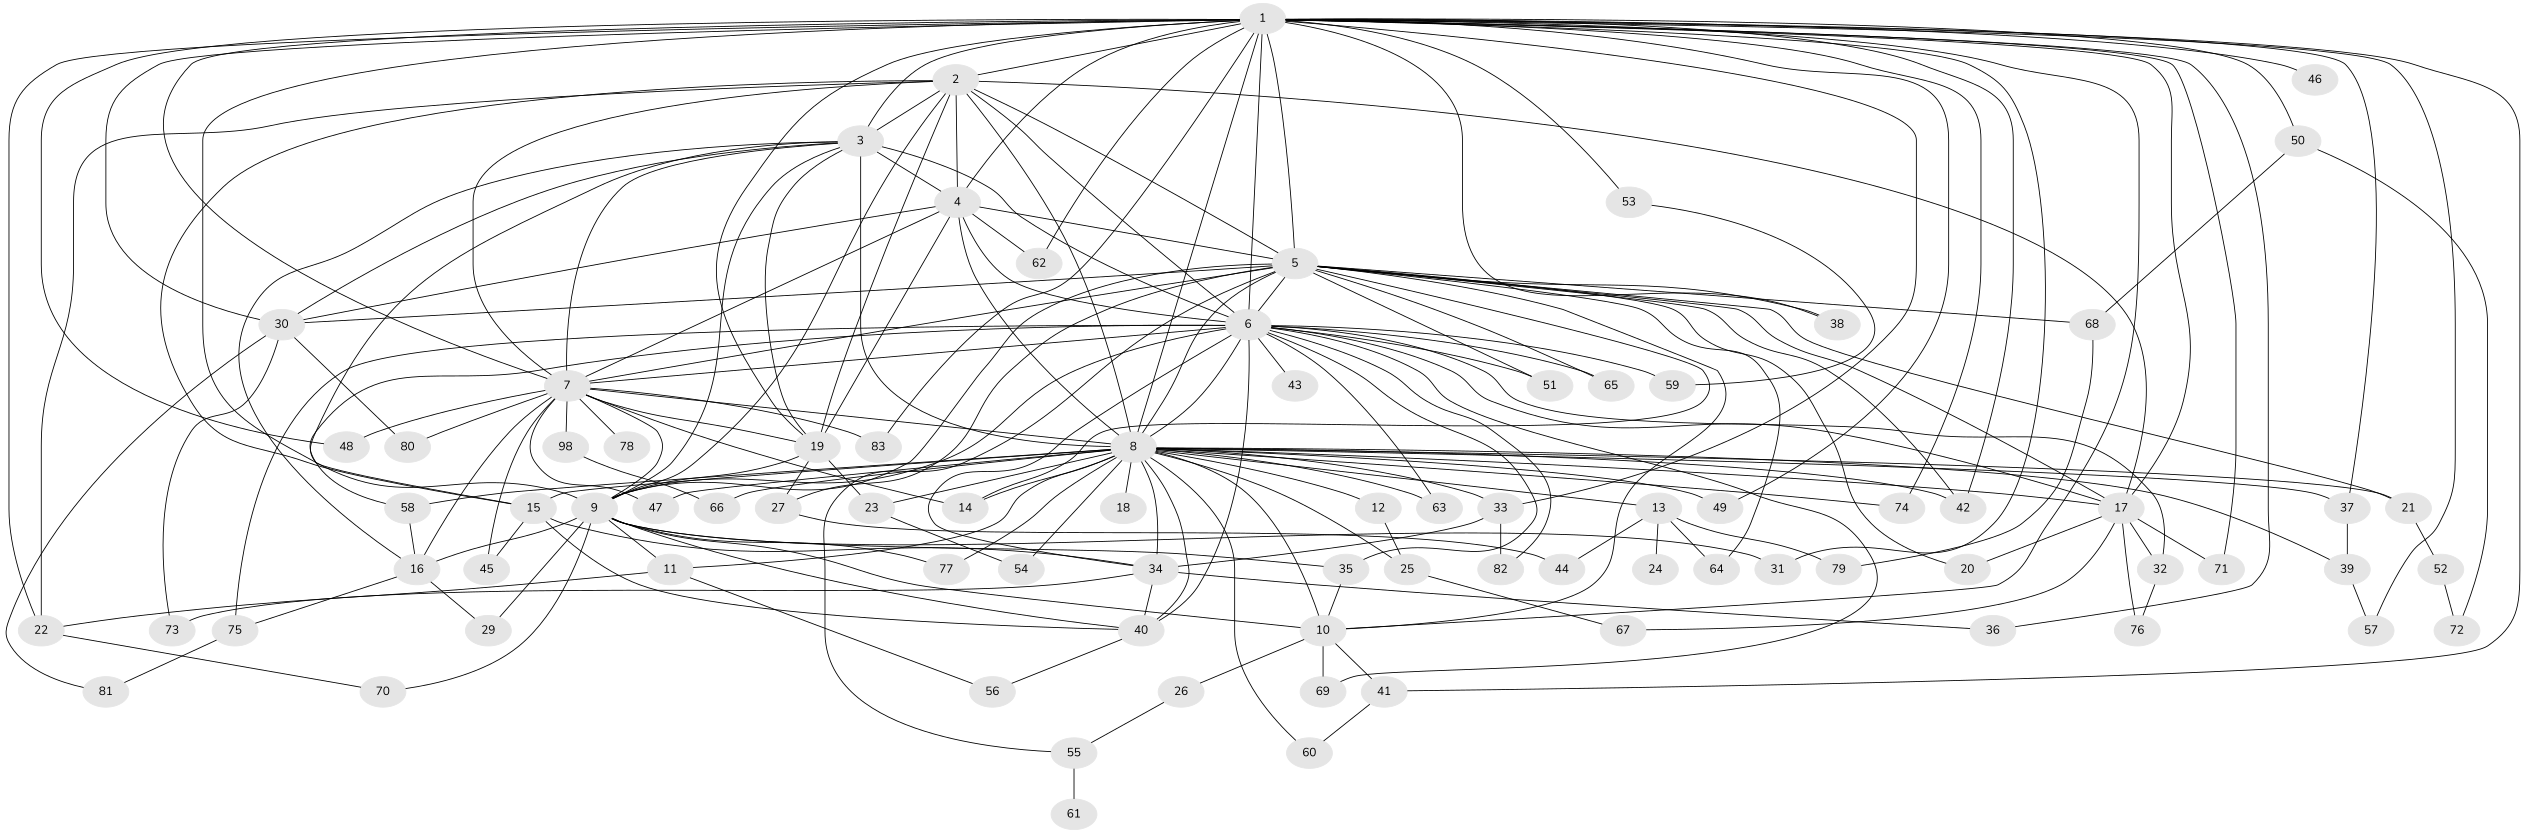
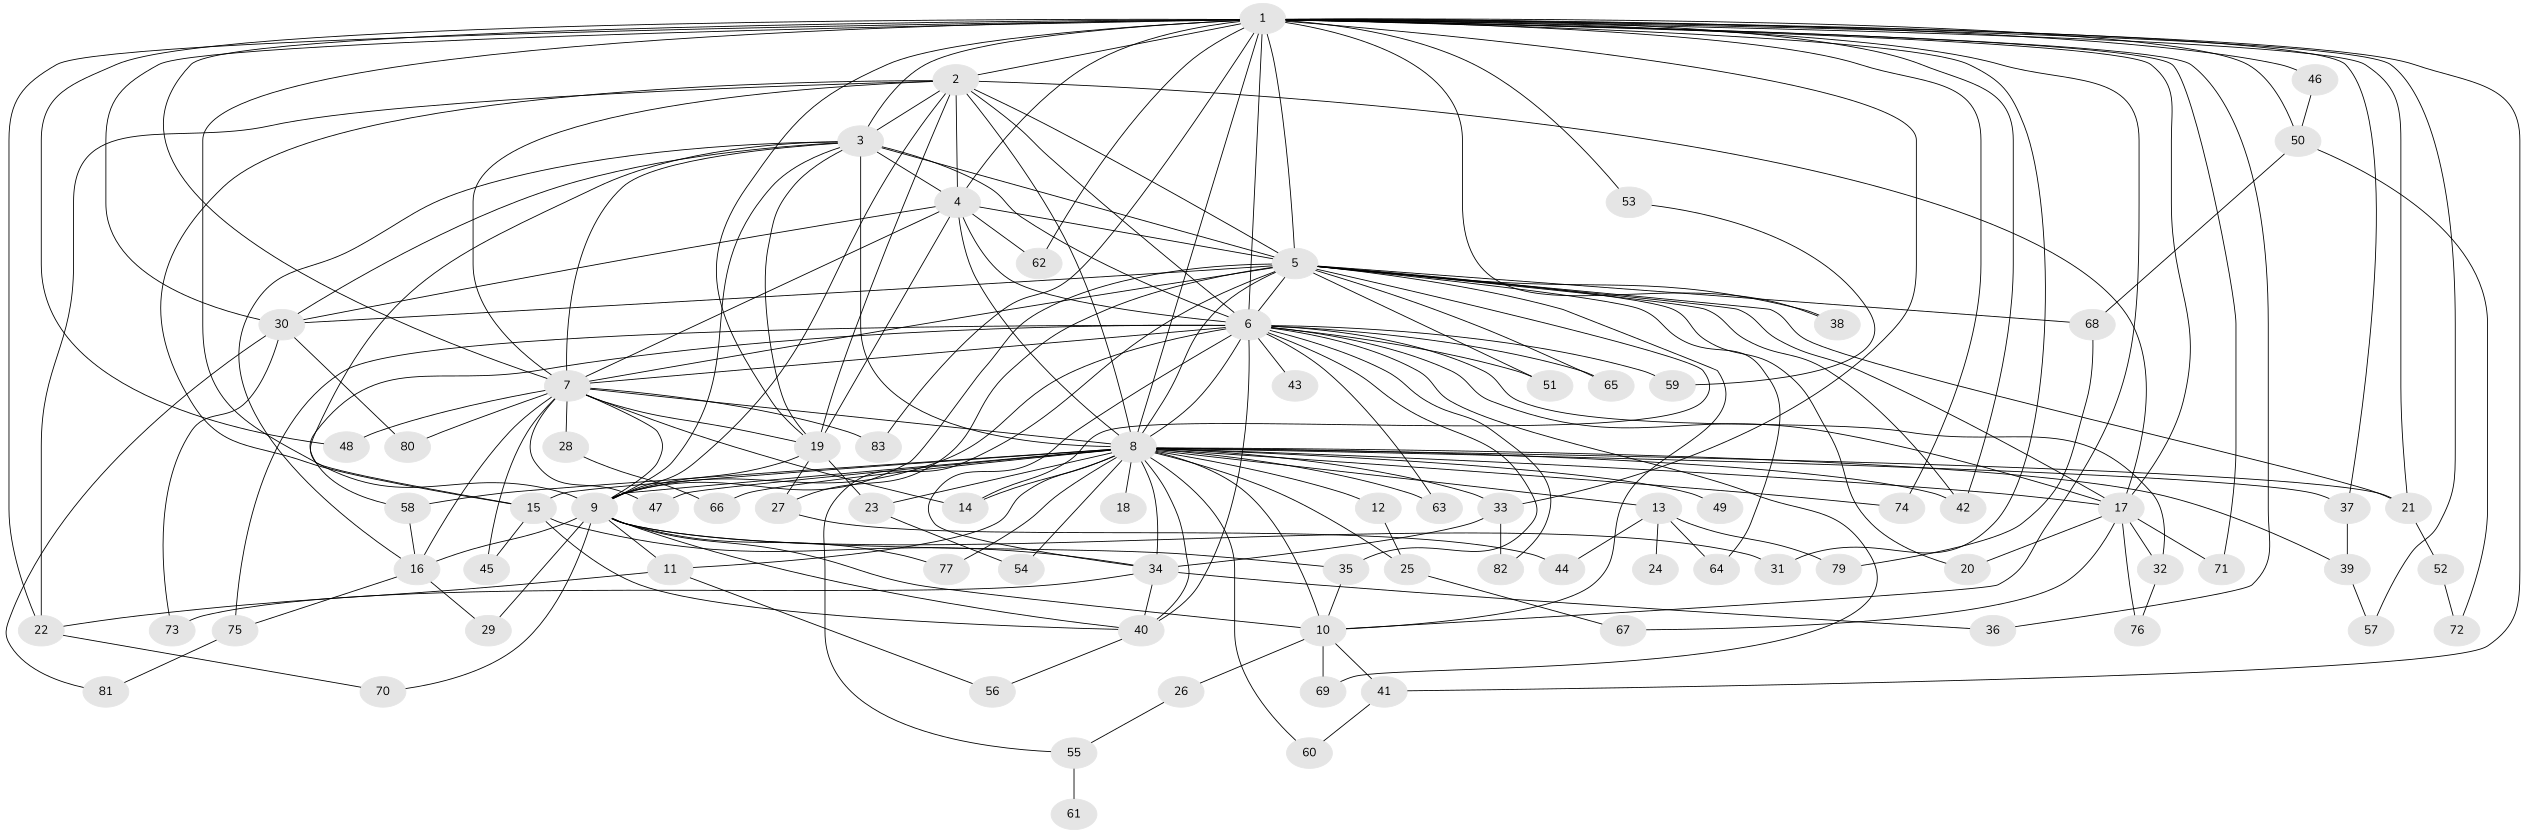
(1861, 74) -> (2350, 62)
none -> (2306, 111)
none -> (1068, 200)
(566, 447) -> (566, 447)
(627, 447) -> none
none -> (861, 472)
